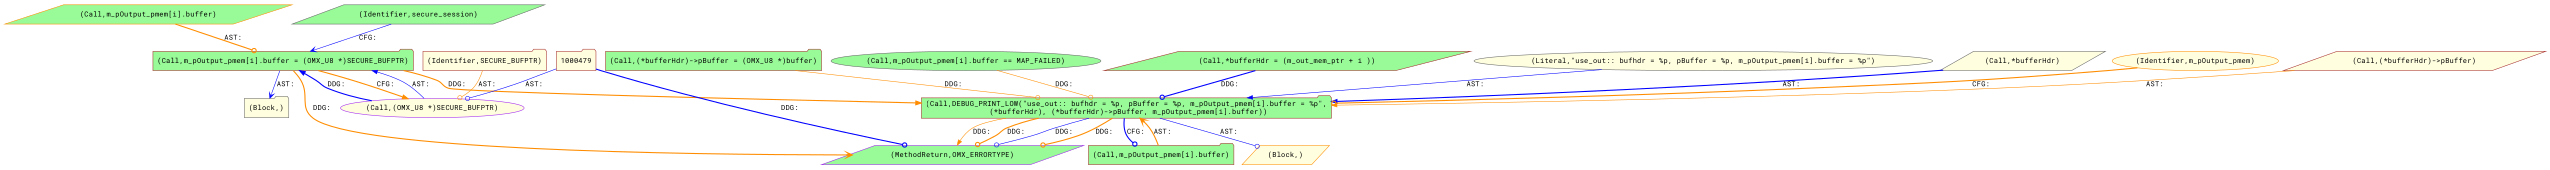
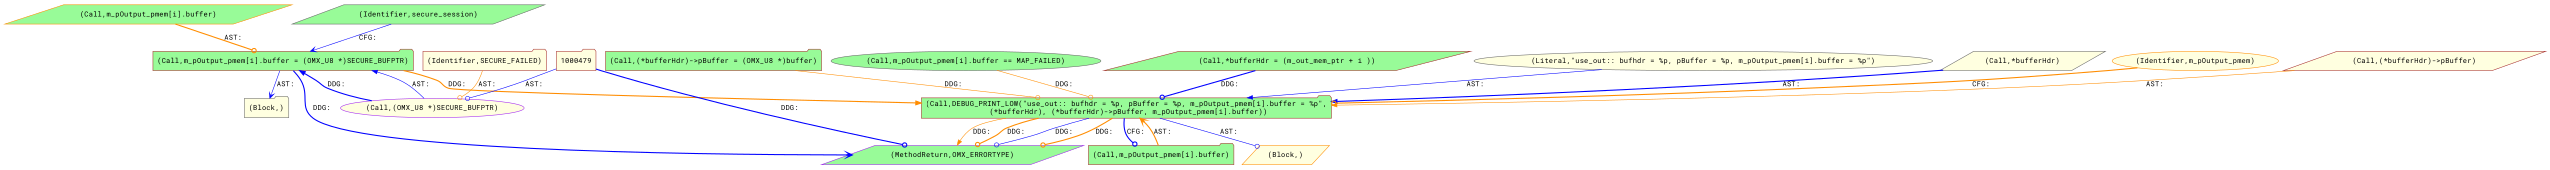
(485, 61) -> (485, 61)
(361, 83) -> none
(552, 149) -> (552, 149)
